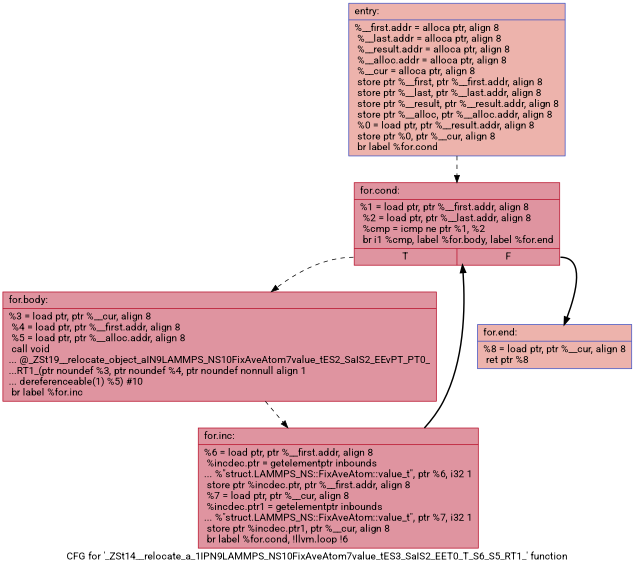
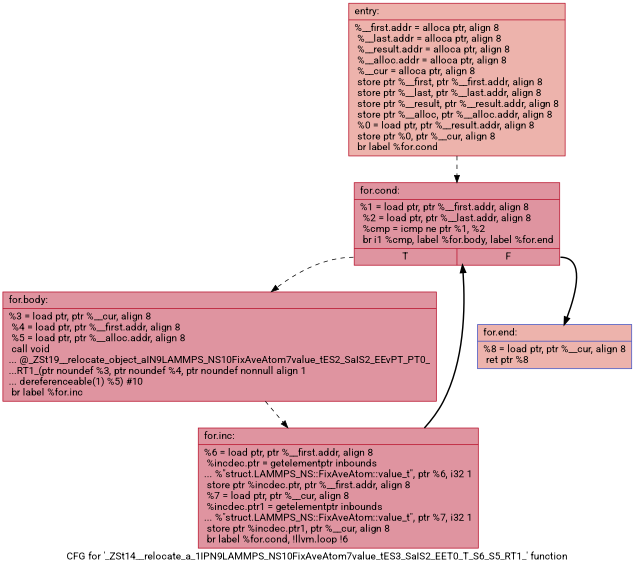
(457, 80) -> (457, 80)
